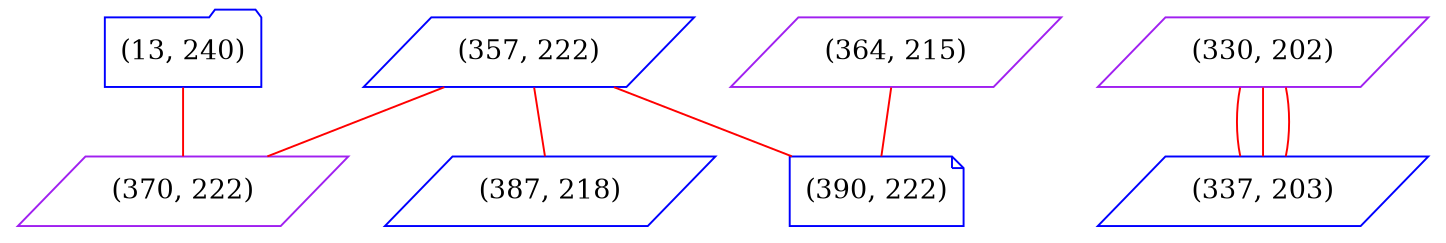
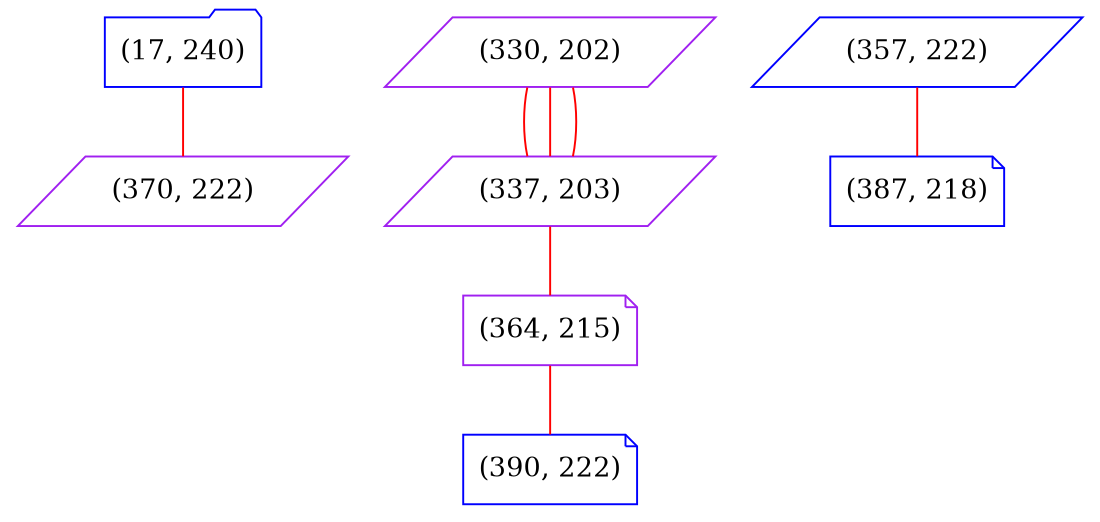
(183, 52) -> (183, 52)
(896, 52) -> (550, 330)
(356, 122) -> none
(703, 122) -> none
(550, 191) -> (917, 191)
(1263, 191) -> (550, 191)
none -> (550, 261)
